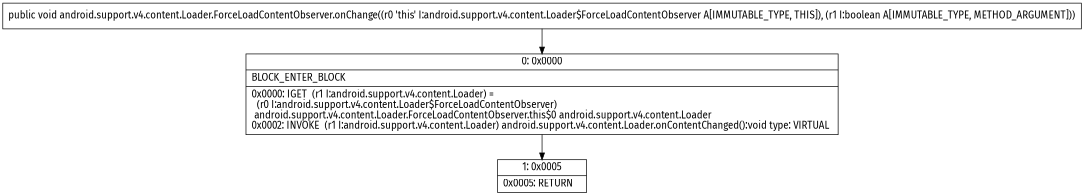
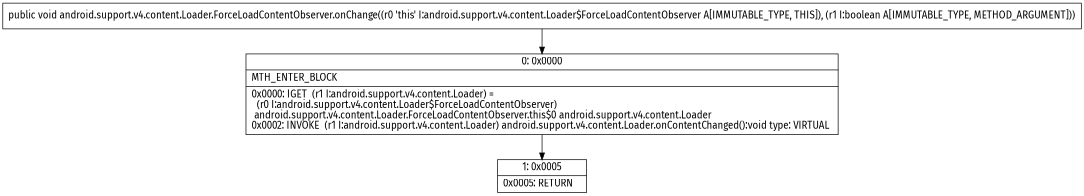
(299, 78) -> (295, 78)
